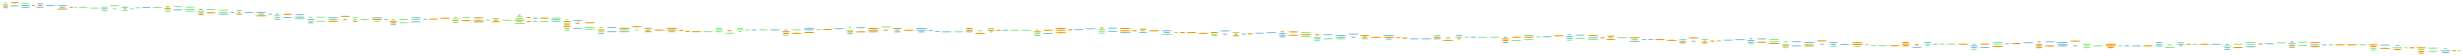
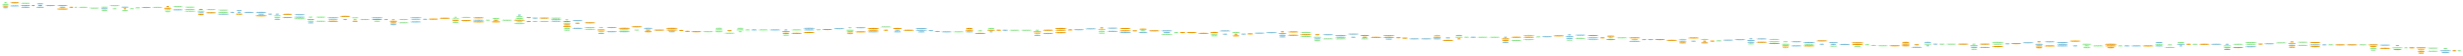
(2227, 49) -> (2227, 49)
